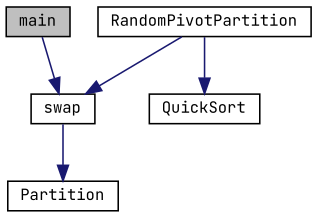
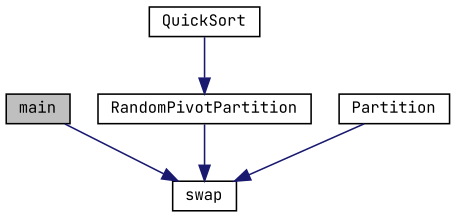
(205, 58) -> (205, 58)
(63, 145) -> (307, 149)
